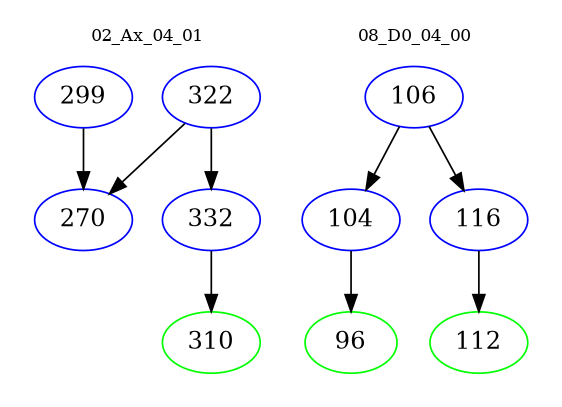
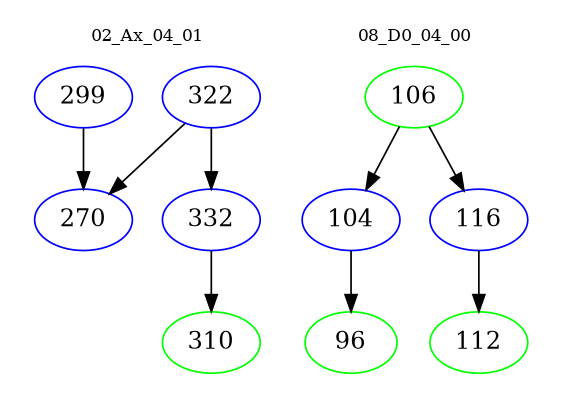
(414, 97) -> (414, 97)
